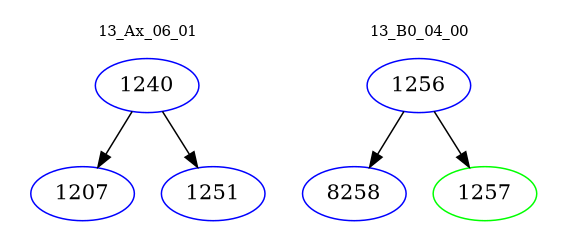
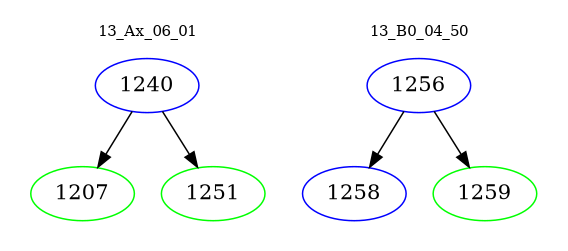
(420, 32) -> (420, 32)
(83, 194) -> (83, 194)
(213, 194) -> (213, 194)
(354, 194) -> (354, 194)
(485, 194) -> (485, 194)
